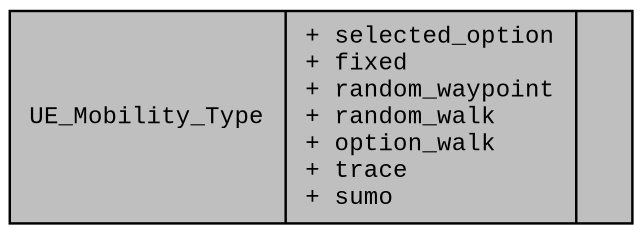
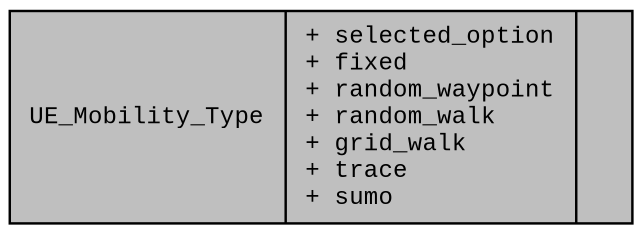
(402, 143) -> (387, 143)
